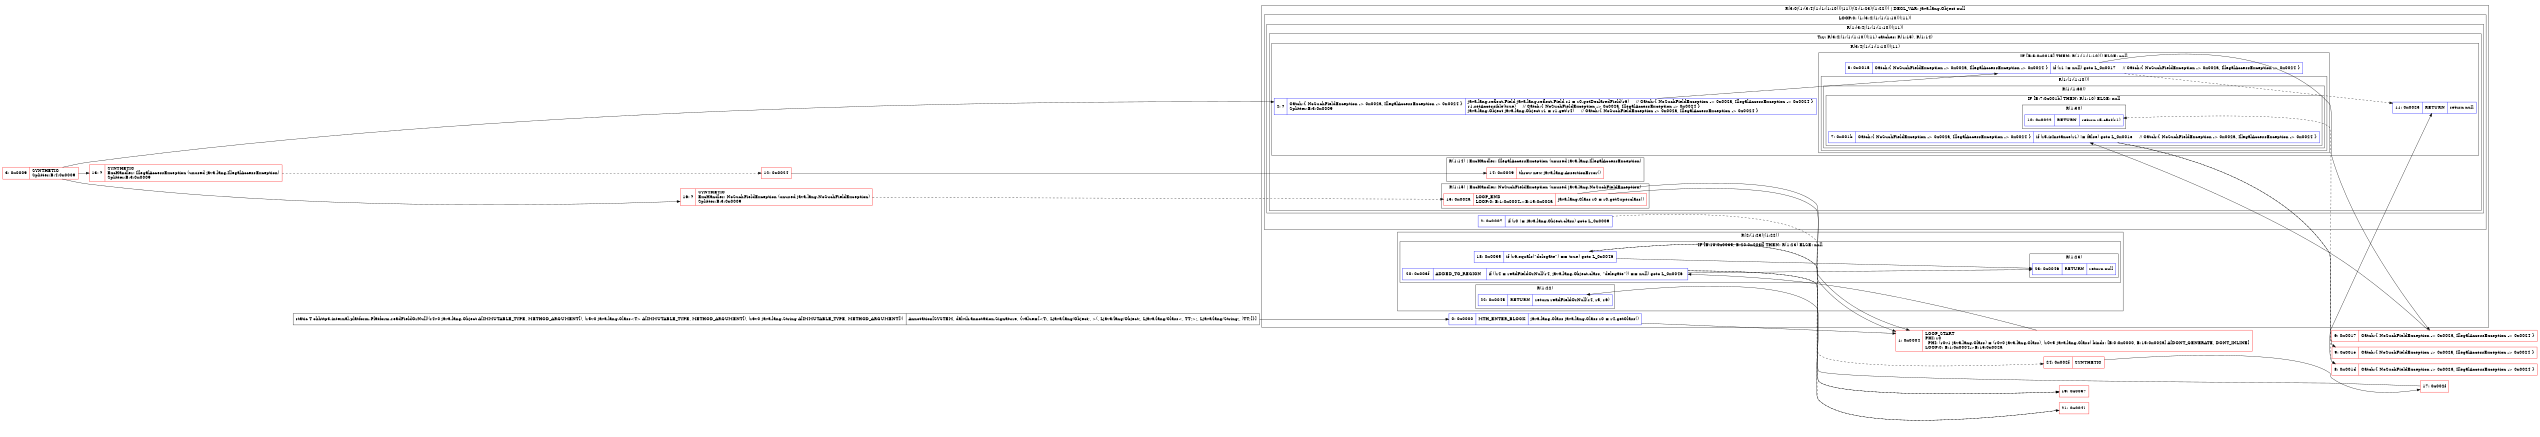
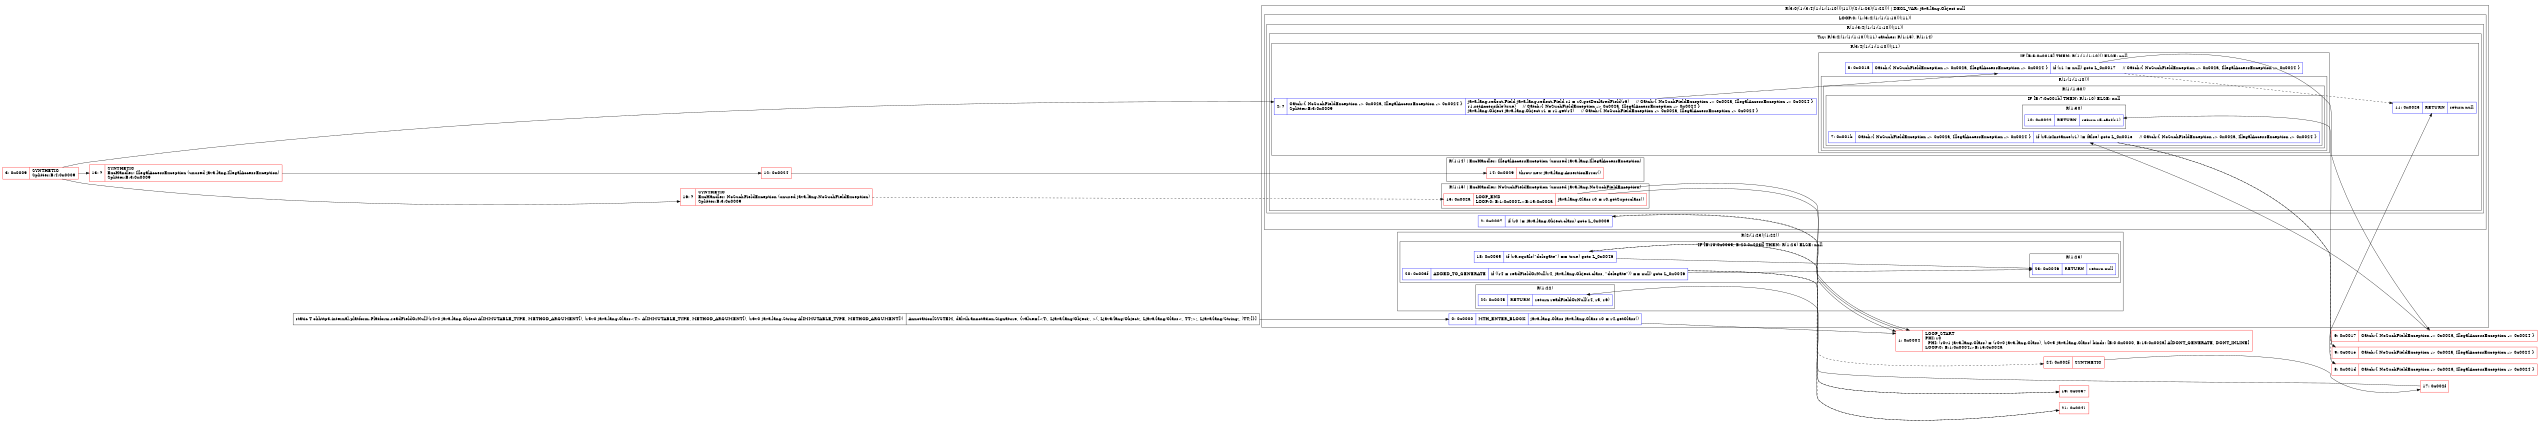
(2318, 122) -> (2318, 122)
(520, 173) -> (520, 173)
(1458, 274) -> (1460, 274)
(1866, 291) -> (1787, 226)
